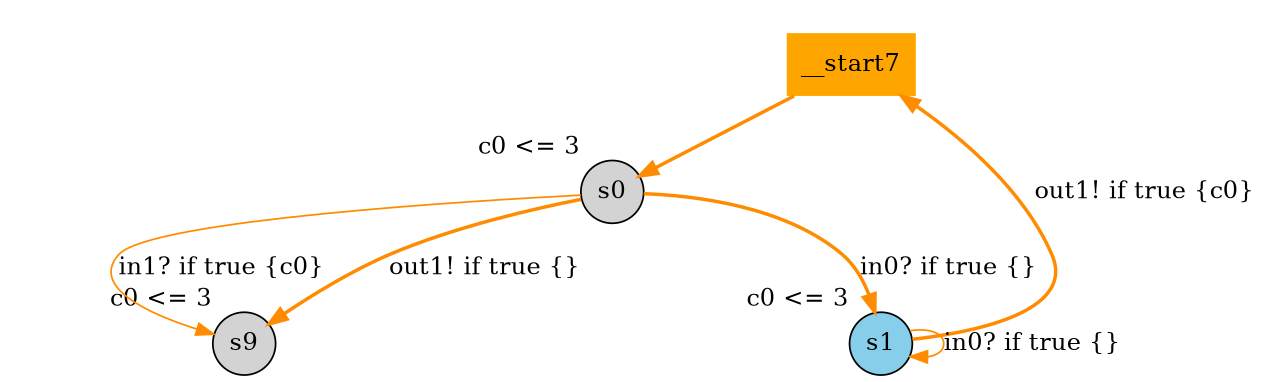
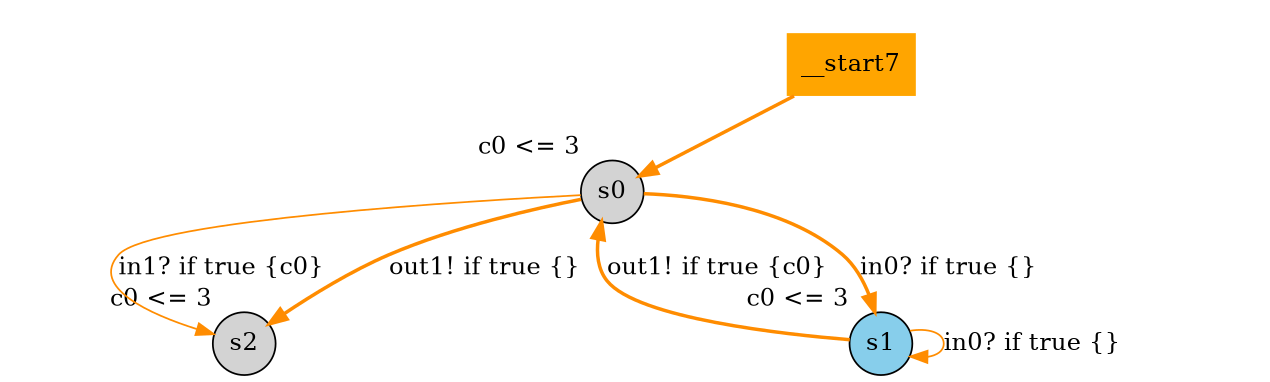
(1048, 247) -> (703, 320)
(244, 344) -> (244, 344)
